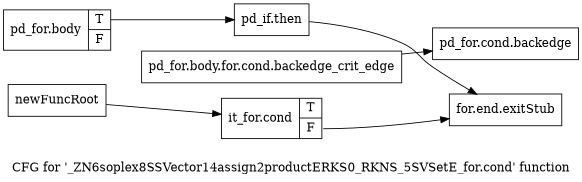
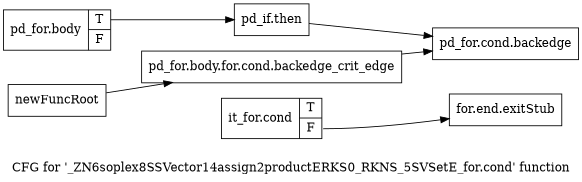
(396, 41) -> (366, 29)
(159, 109) -> (135, 88)
